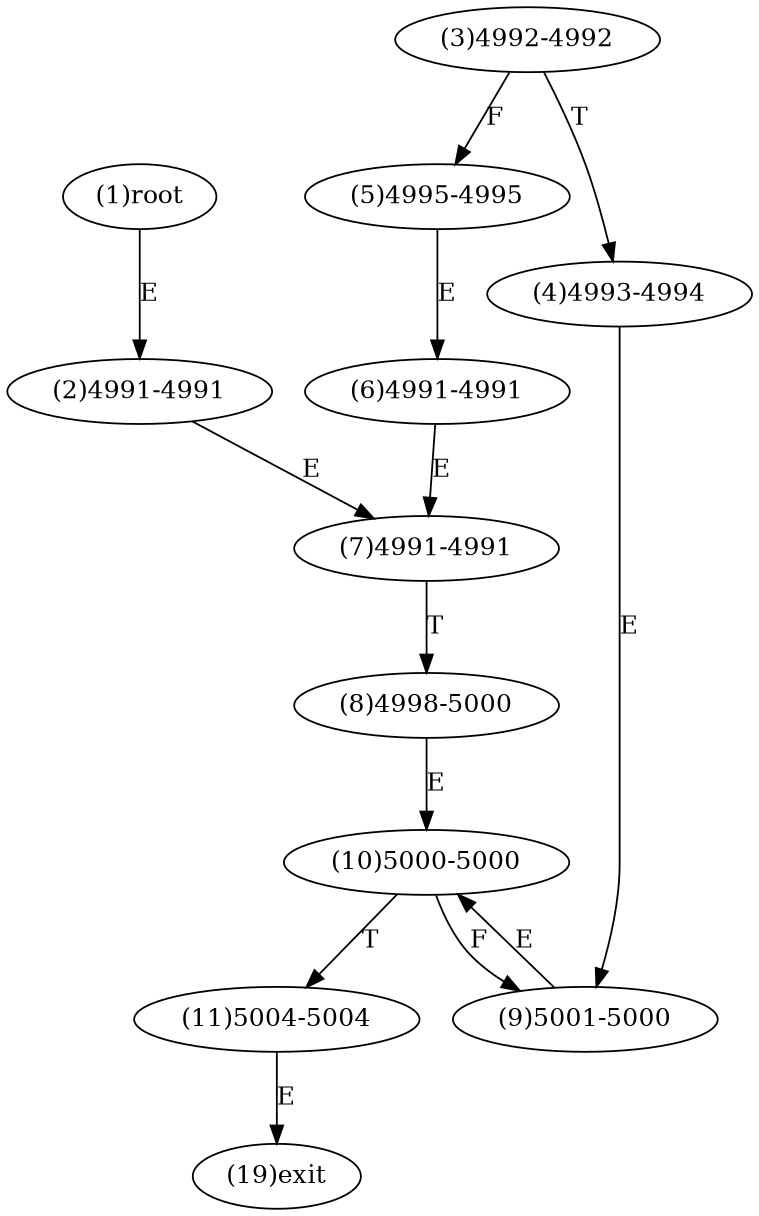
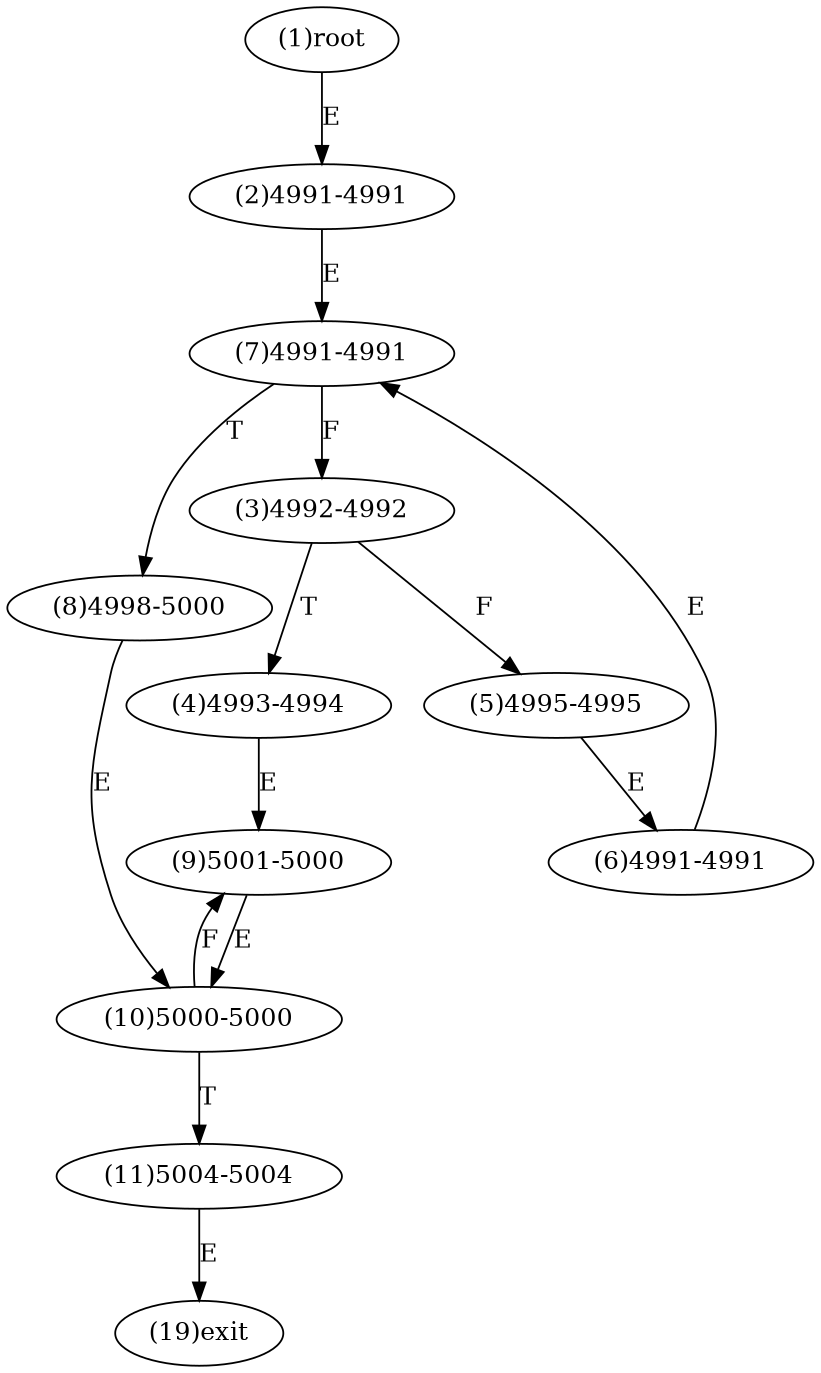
none -> (322, 423)
